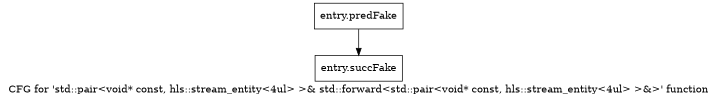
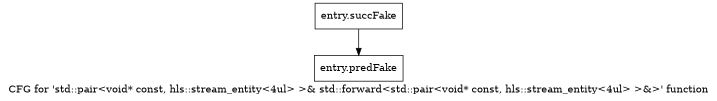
(359, 39) -> (359, 39)
